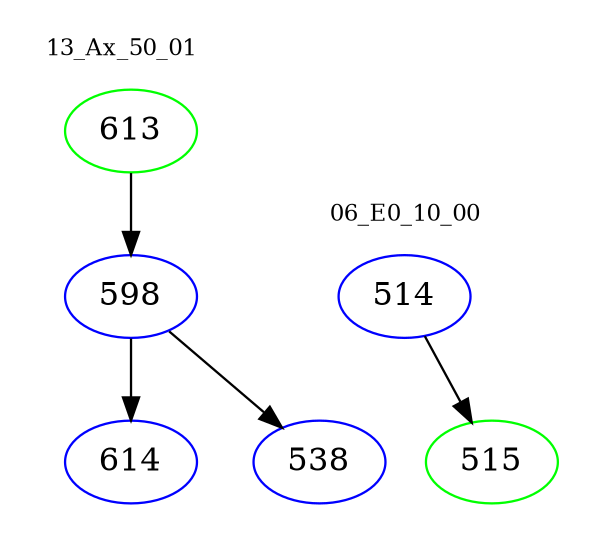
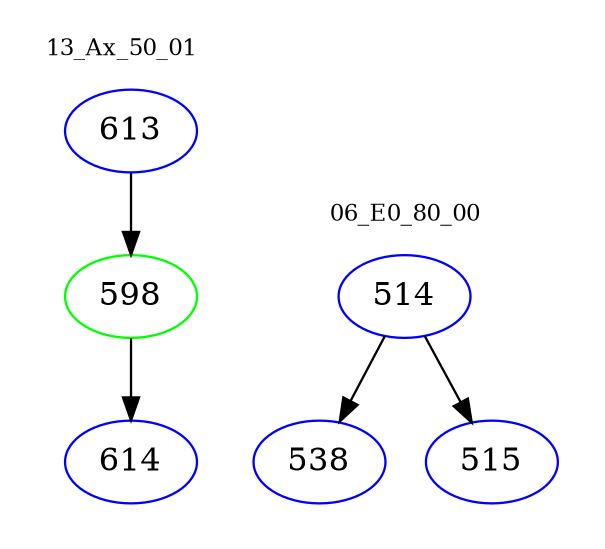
(131, 131) -> (131, 131)
(406, 215) -> (406, 215)
(131, 297) -> (131, 297)
(200, 358) -> (368, 369)
(492, 462) -> (492, 462)
